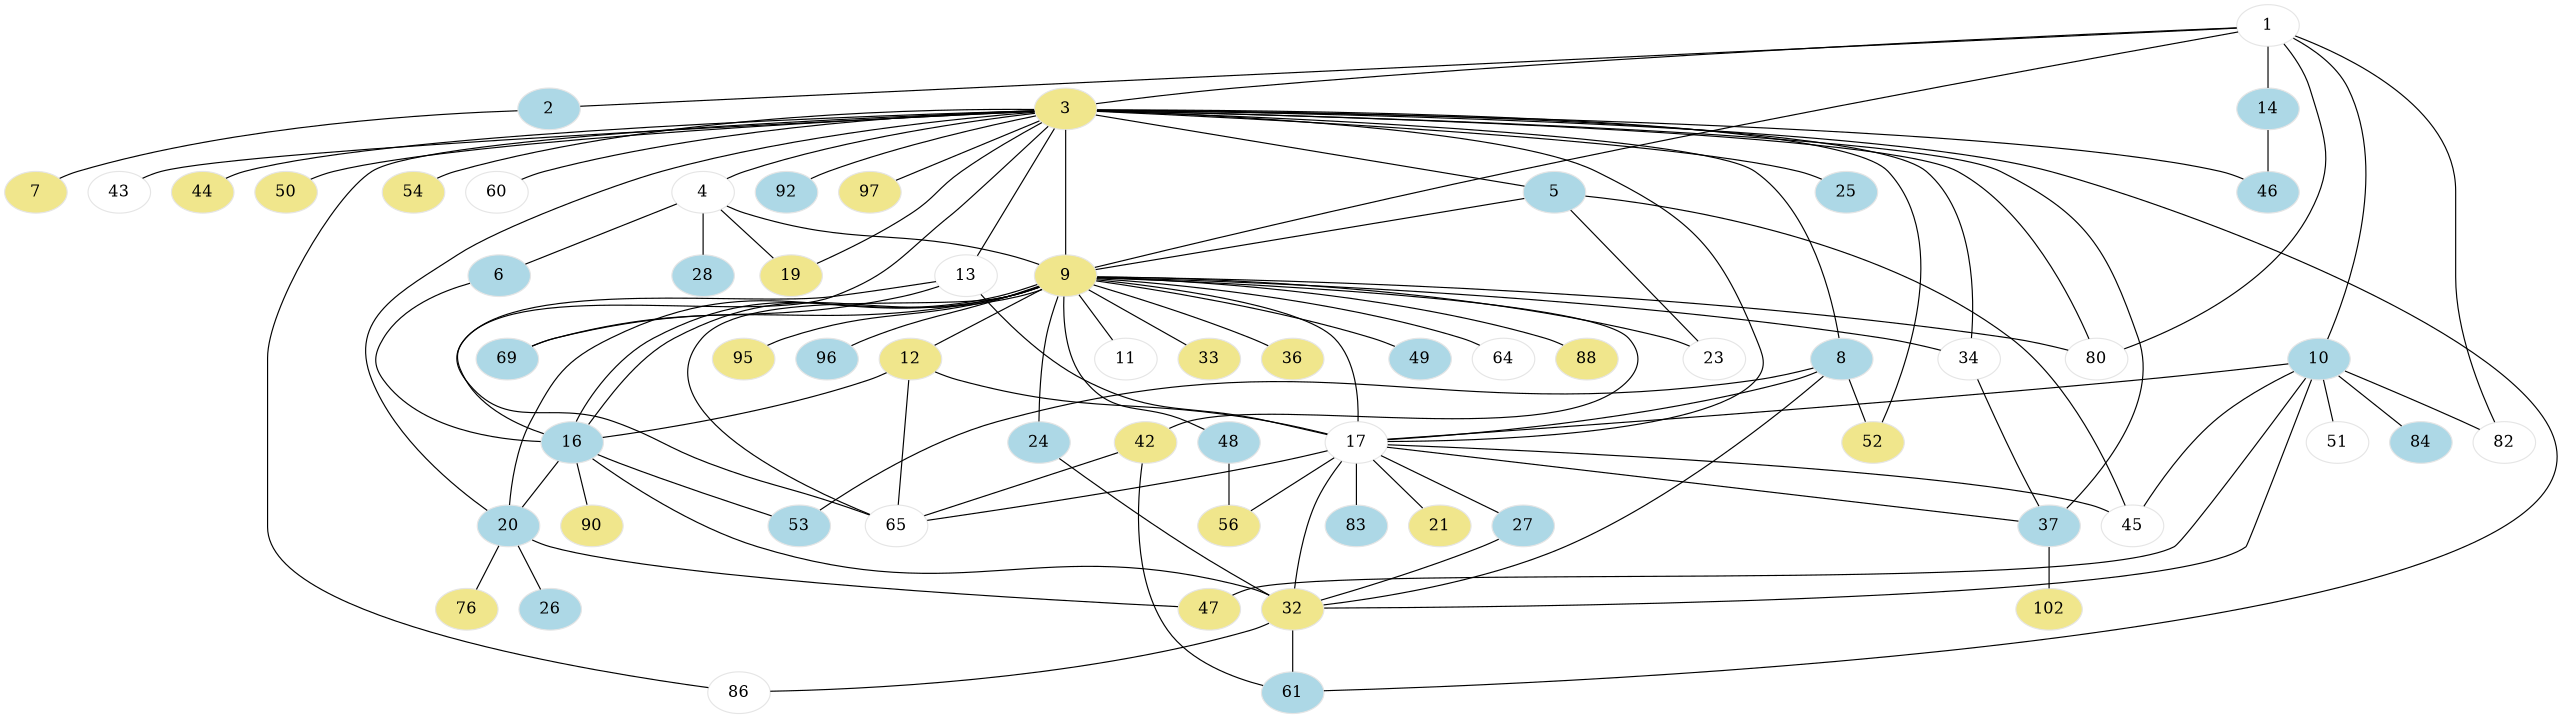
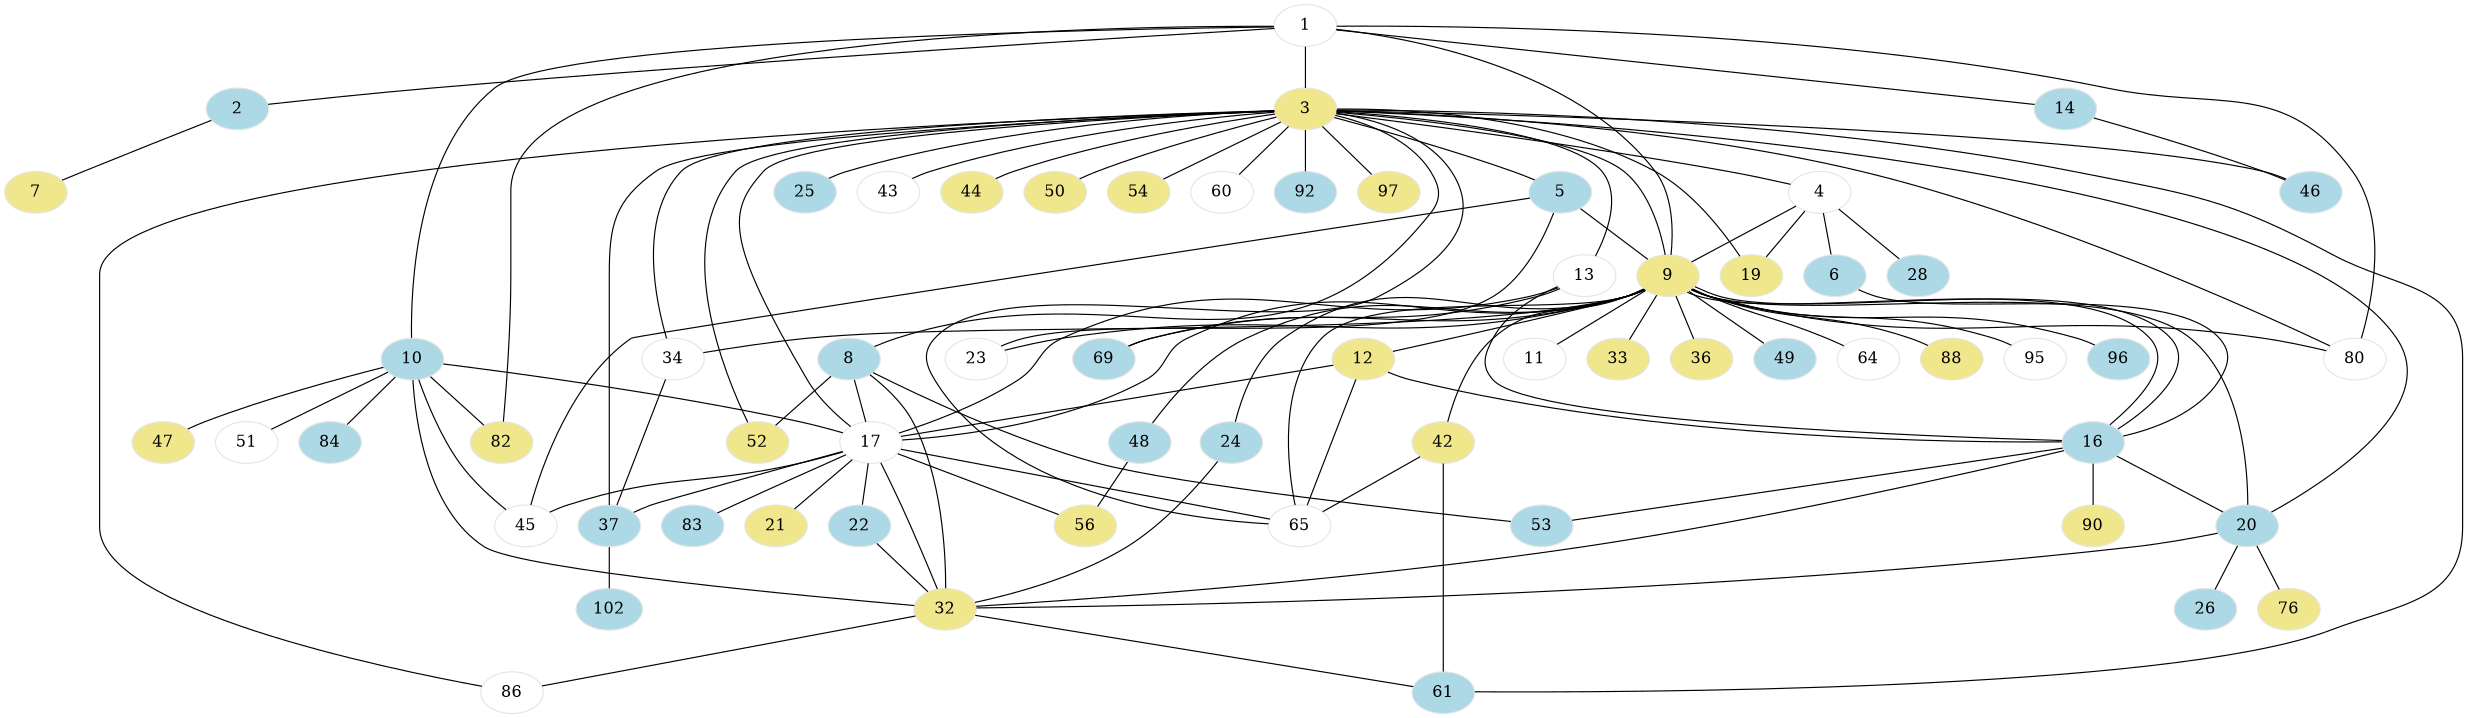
(744, 359) -> (2035, 359)
(2504, 442) -> (502, 442)
(1523, 526) -> (859, 526)
(853, 586) -> (1598, 589)
(2049, 609) -> (609, 609)
